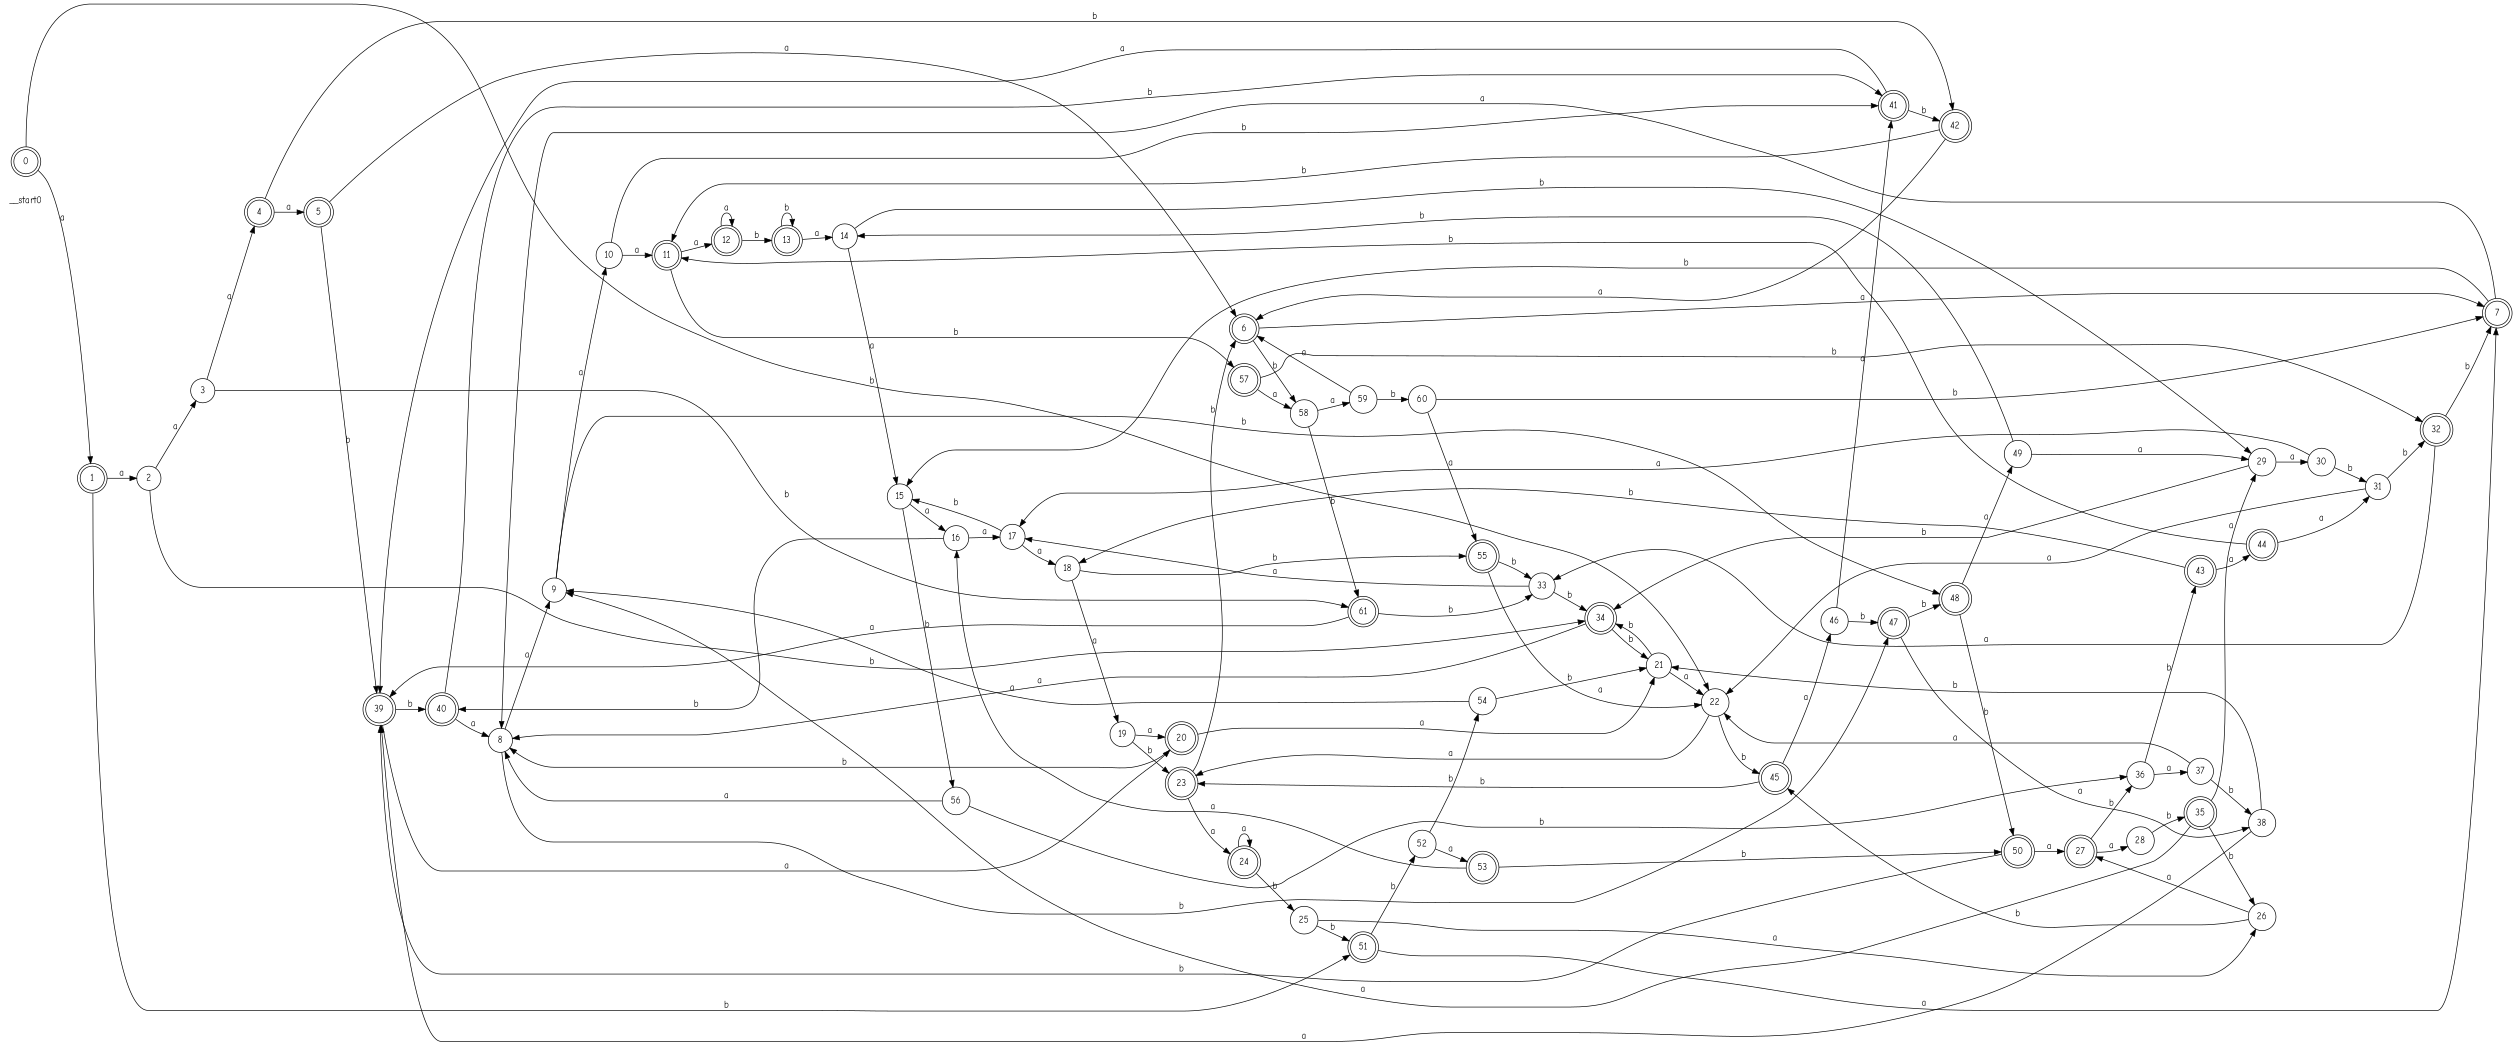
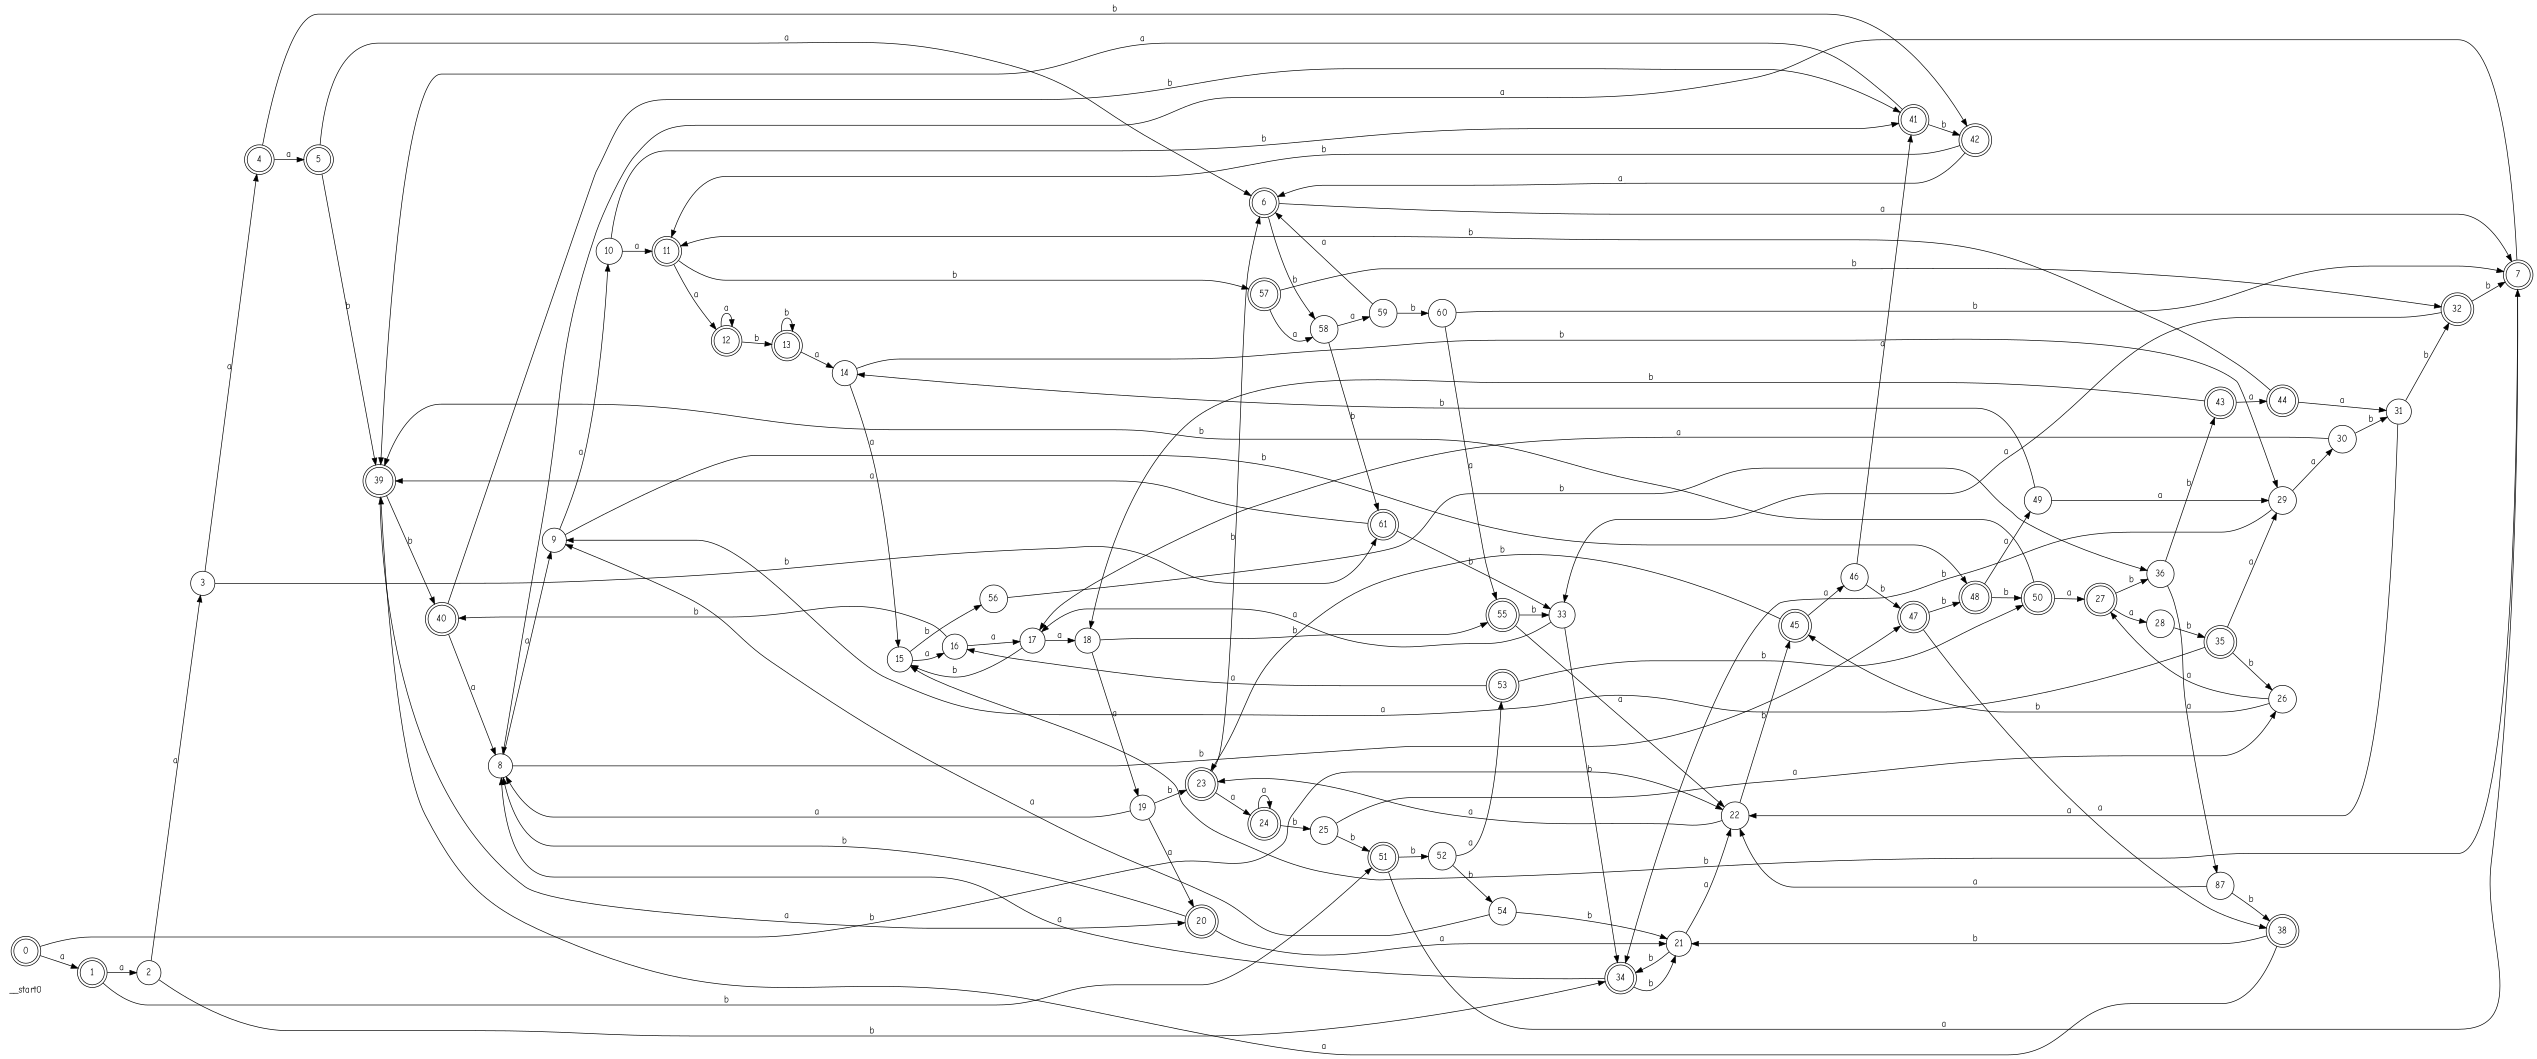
(2200, 771) -> (2220, 886)
(715, 801) -> (813, 817)
(2262, 823) -> (2283, 931)
